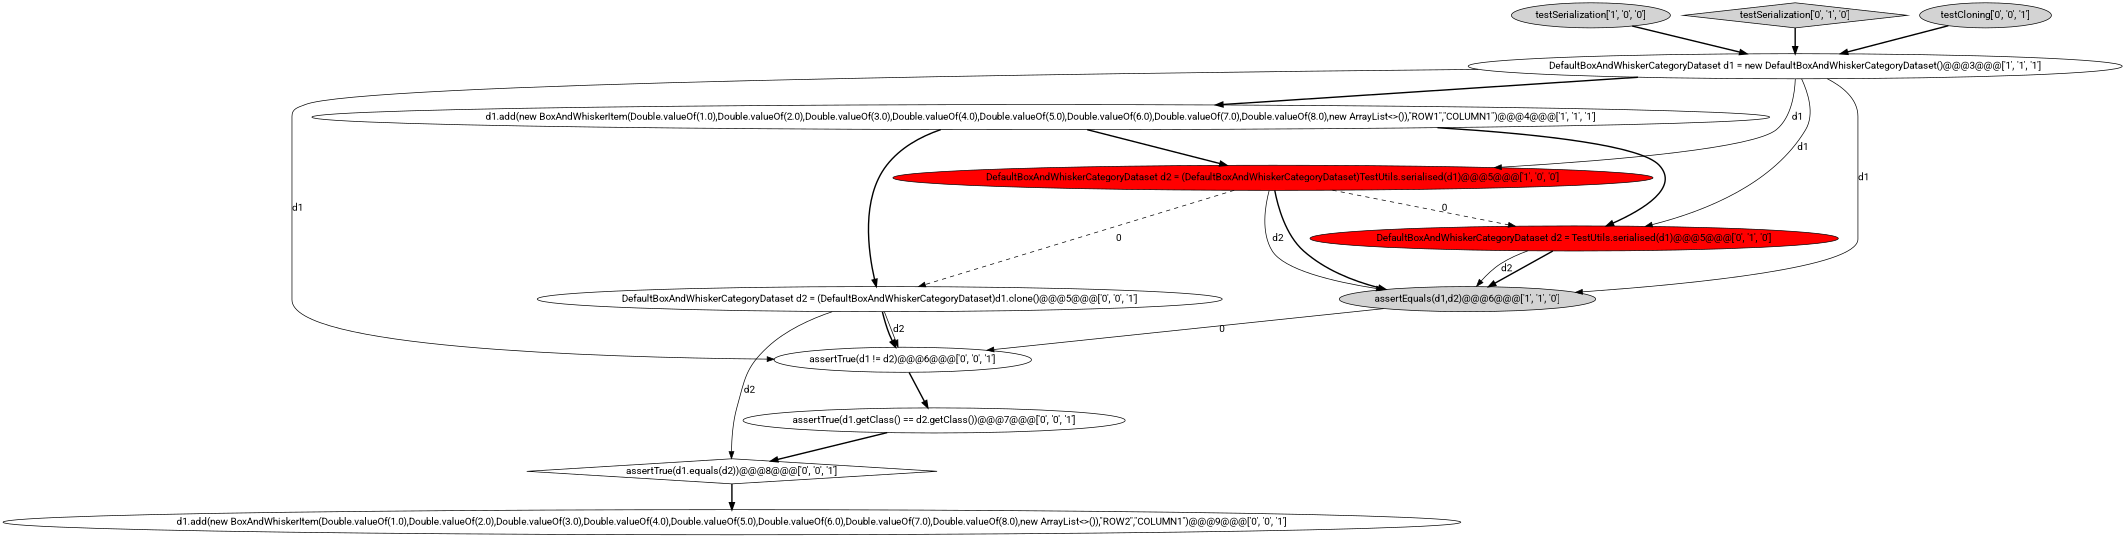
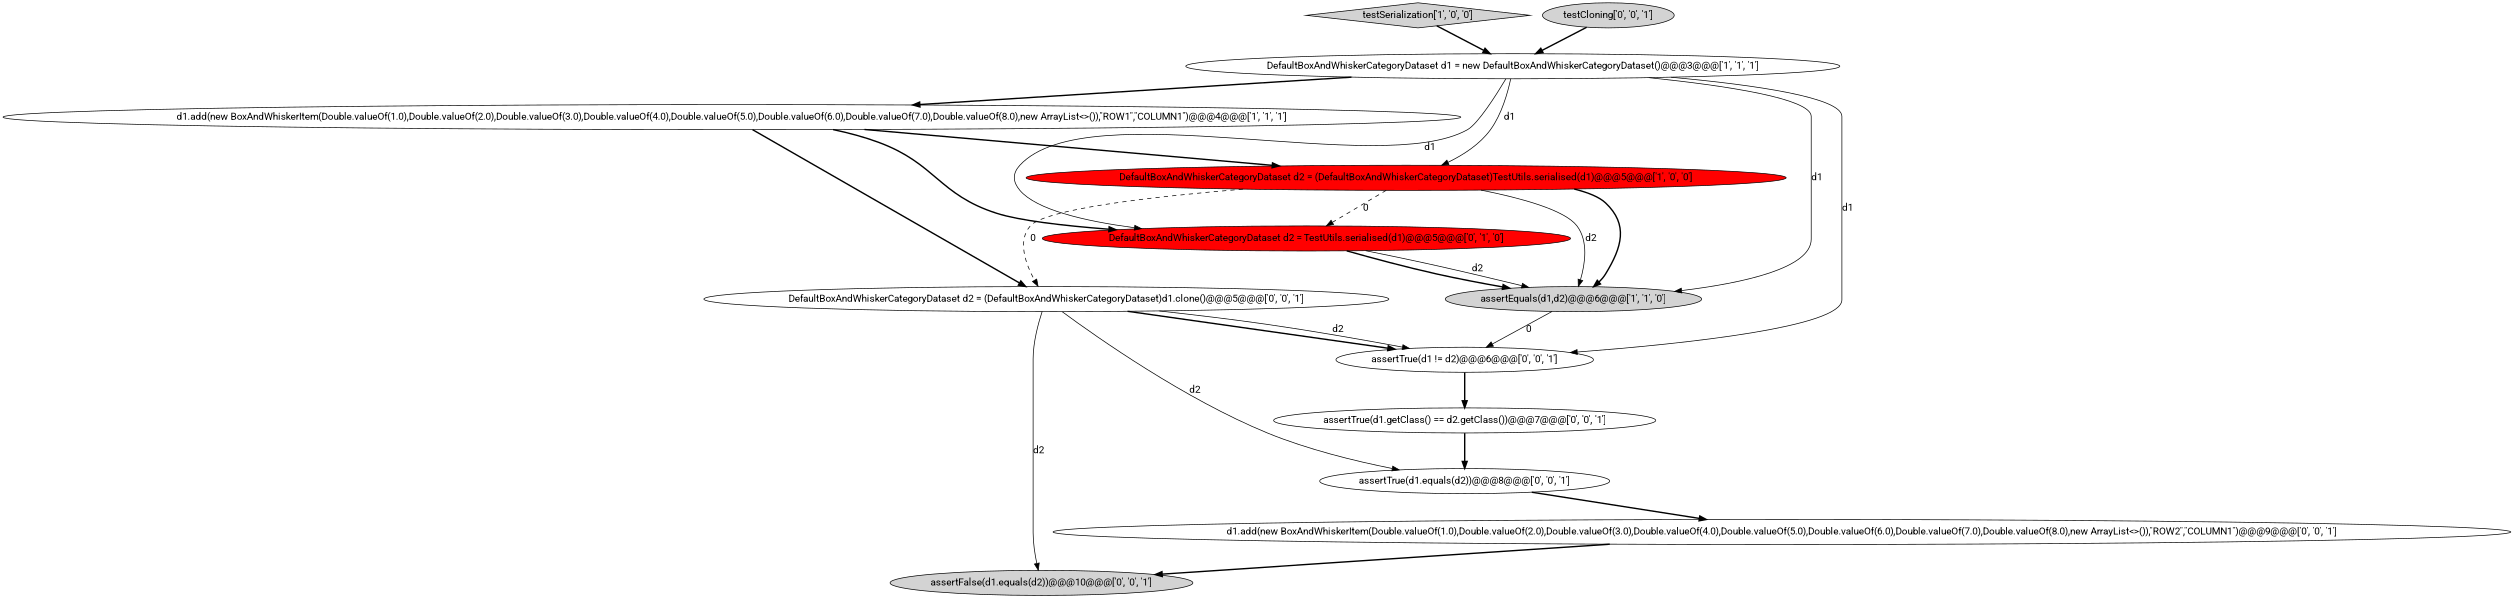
(1591, 15) -> (1418, 15)
(1795, 15) -> none
(732, 471) -> (1465, 481)
none -> (1042, 583)
